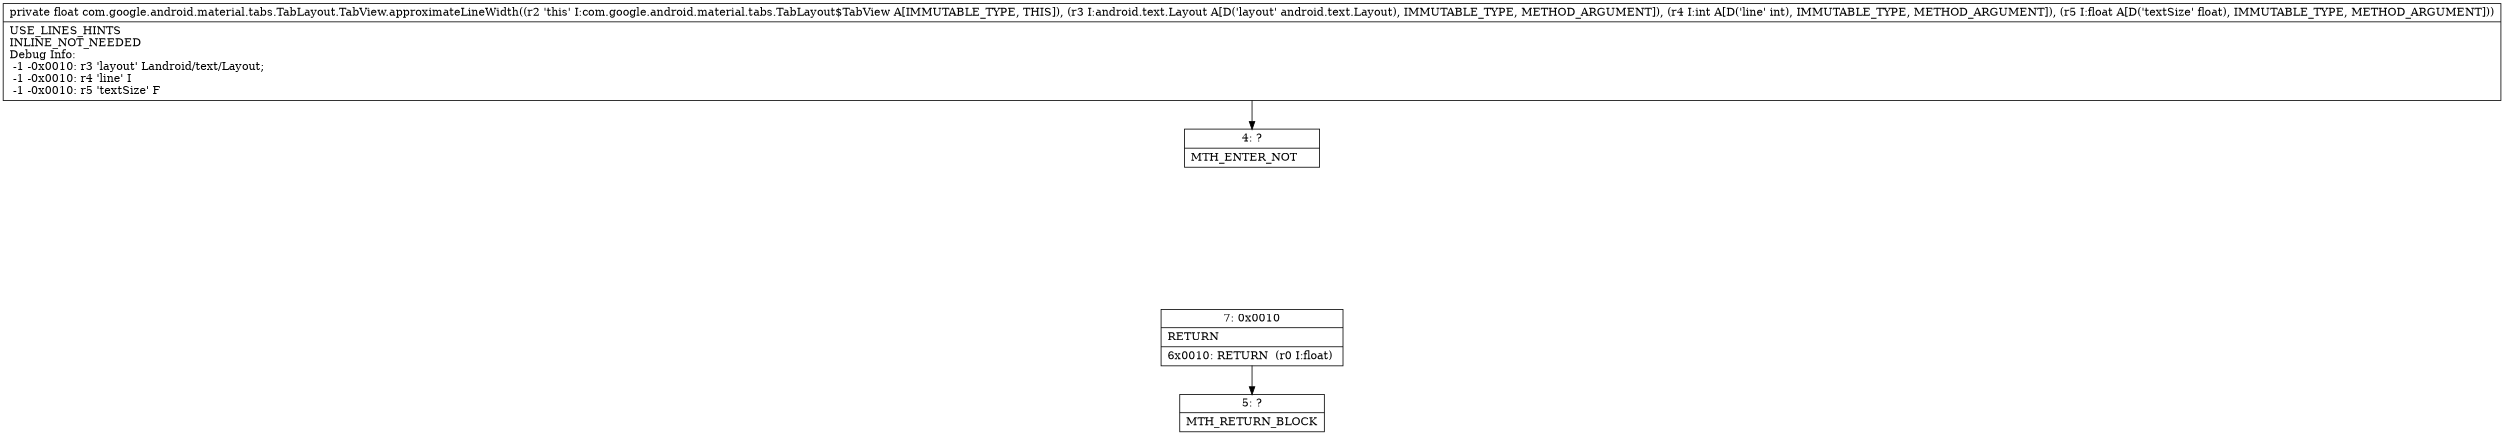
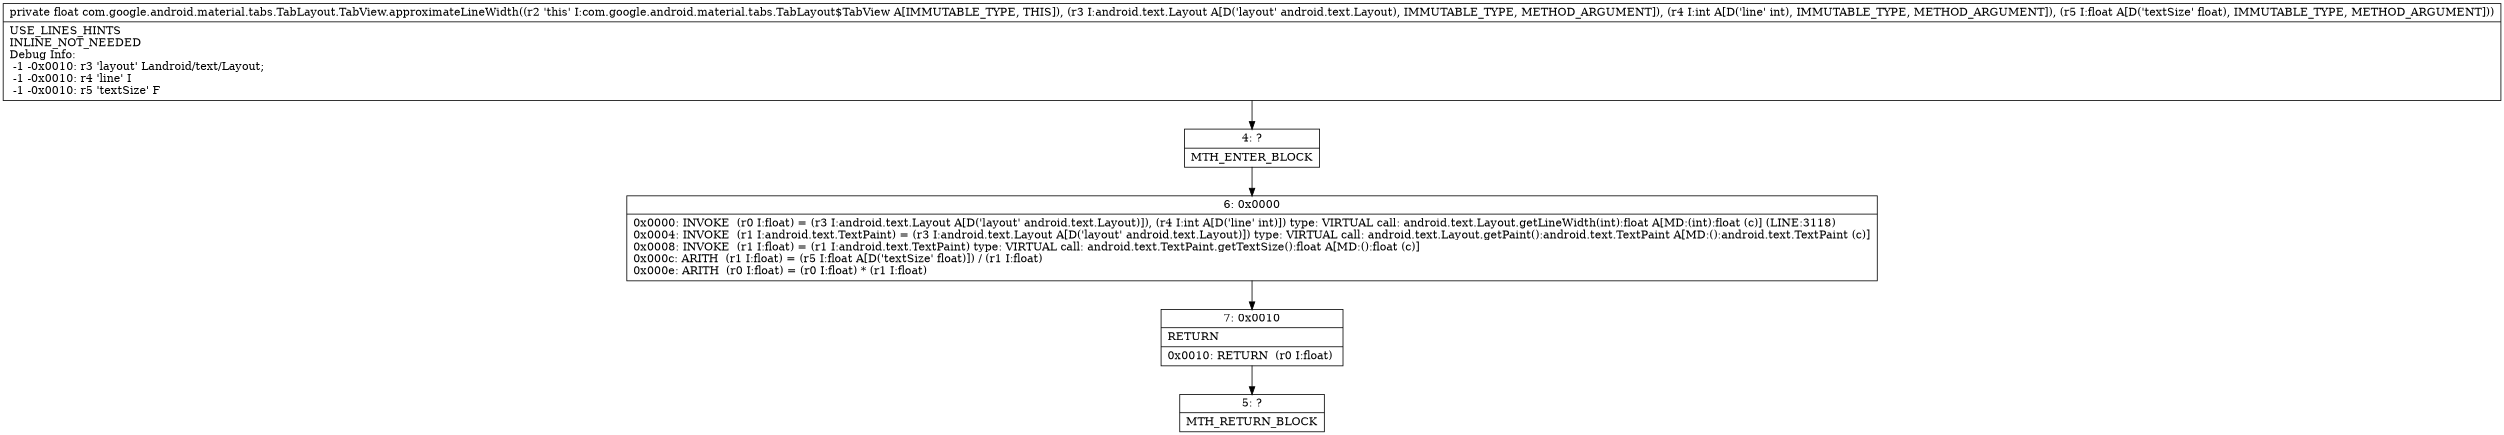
(1244, 157) -> (1252, 157)
none -> (1252, 238)
(1252, 356) -> (1252, 356)
